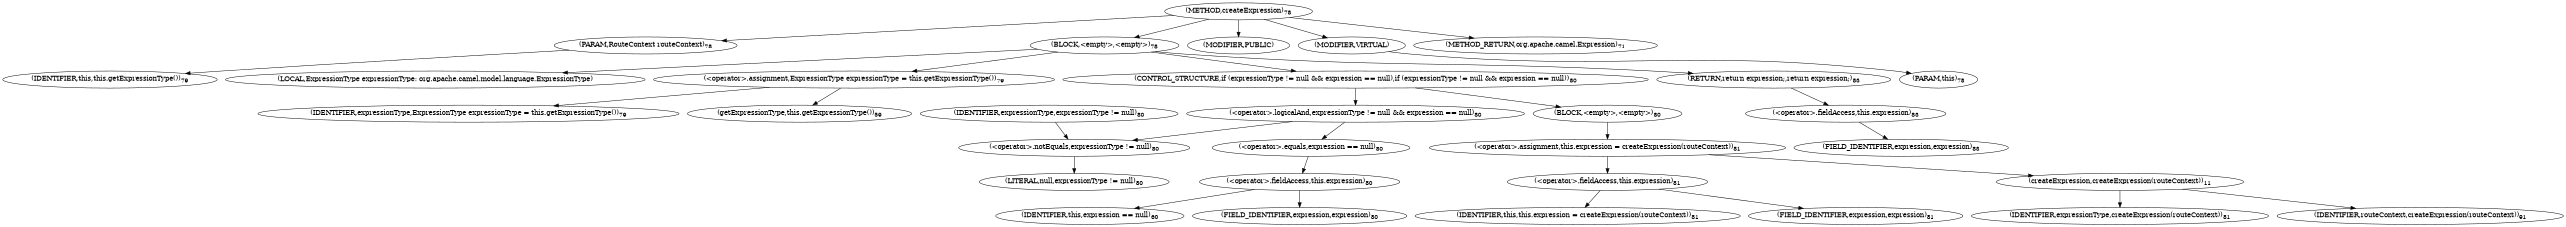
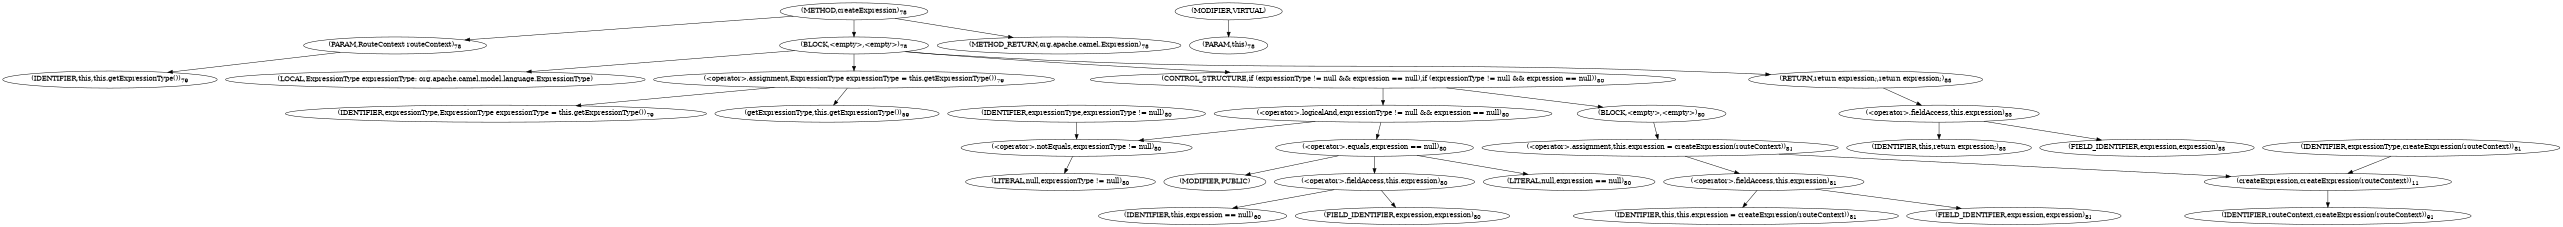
(1239, 26) -> (1294, 165)
(1293, 28) -> none
(1622, 45) -> (1145, 45)
none -> (1939, 148)
none -> (1569, 182)
(2120, 197) -> (2372, 164)
